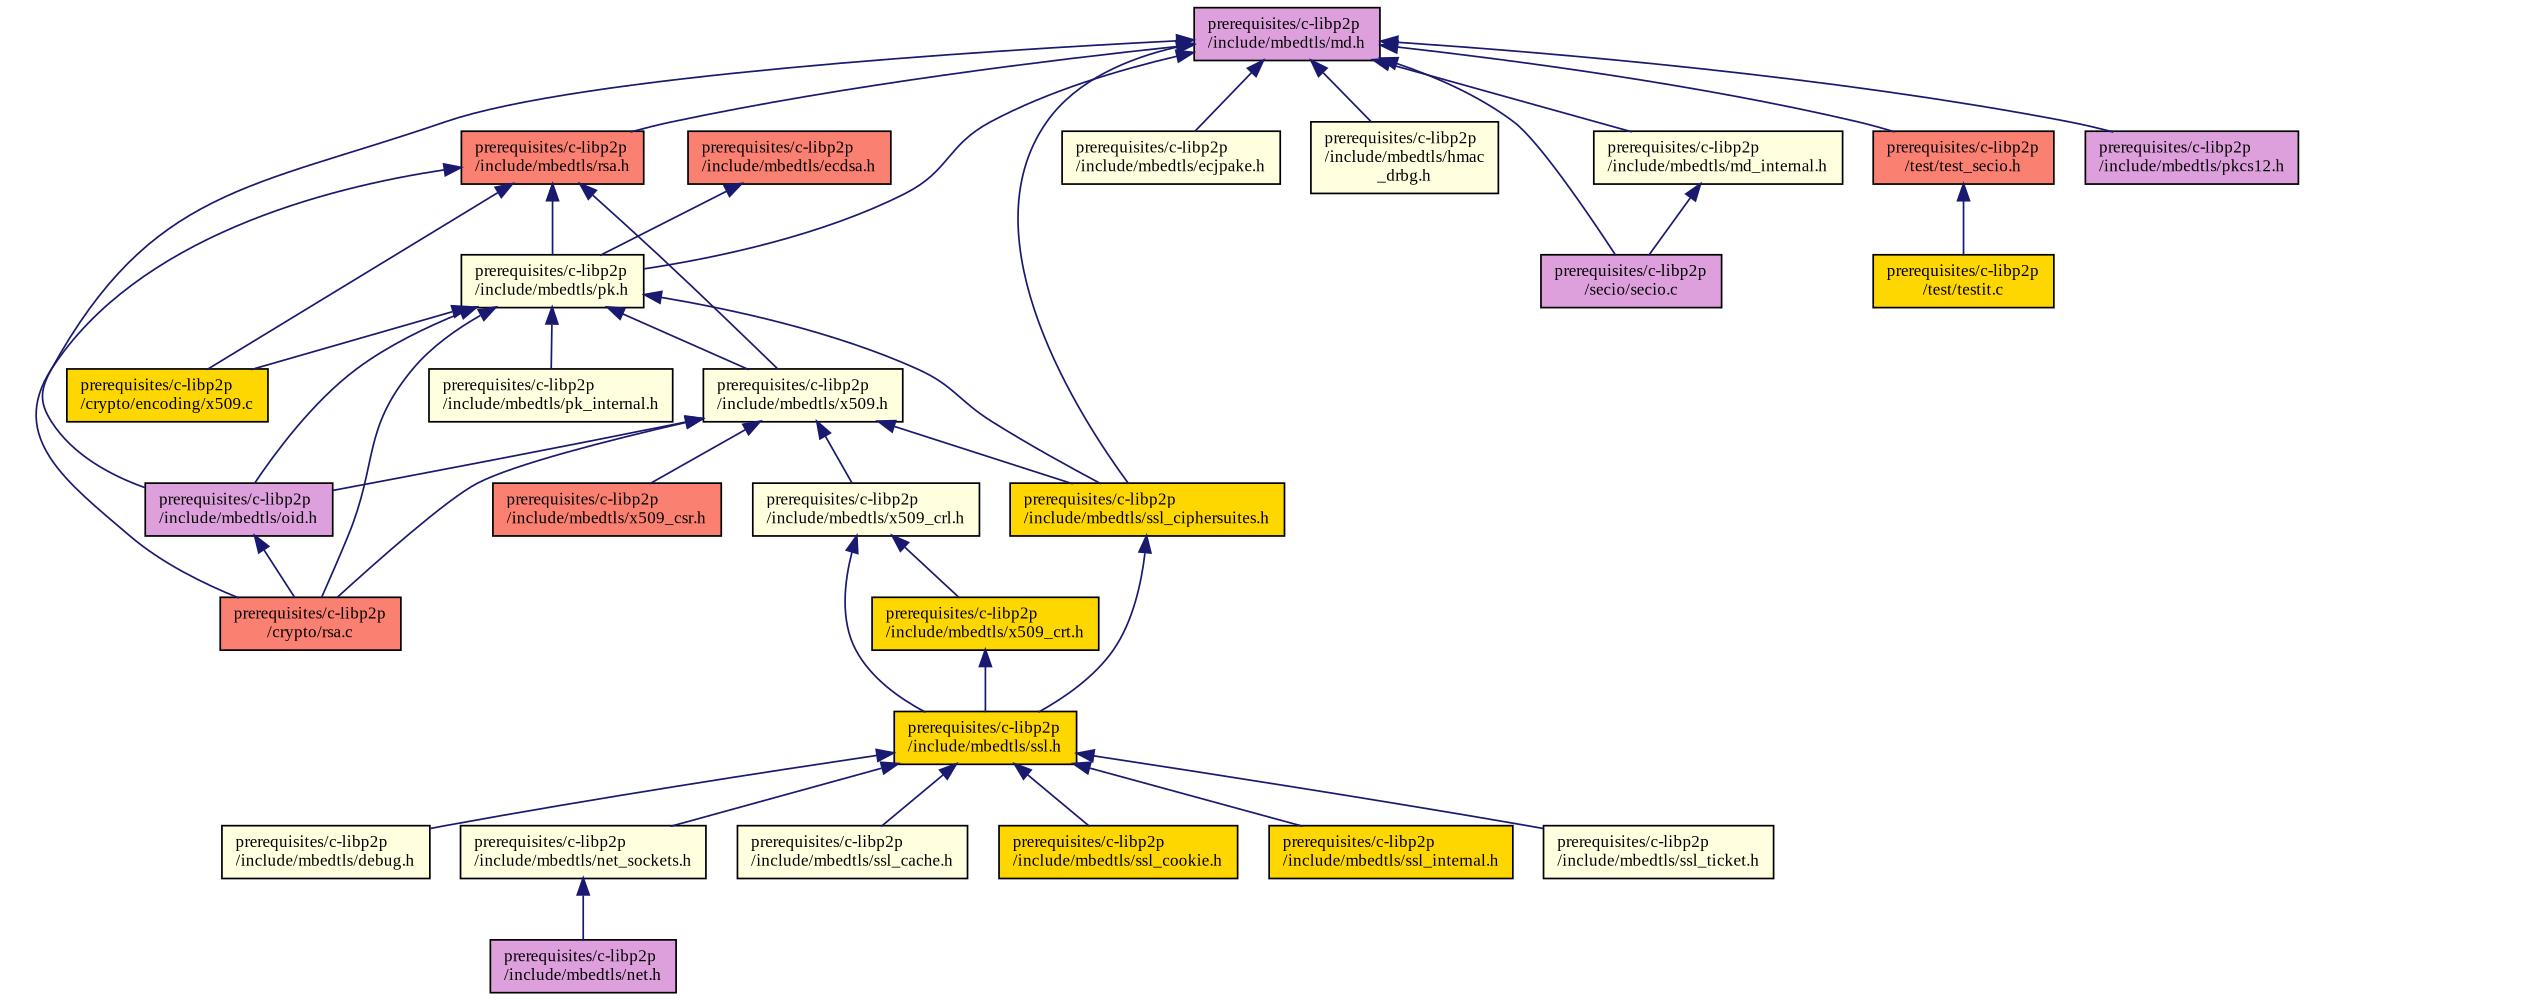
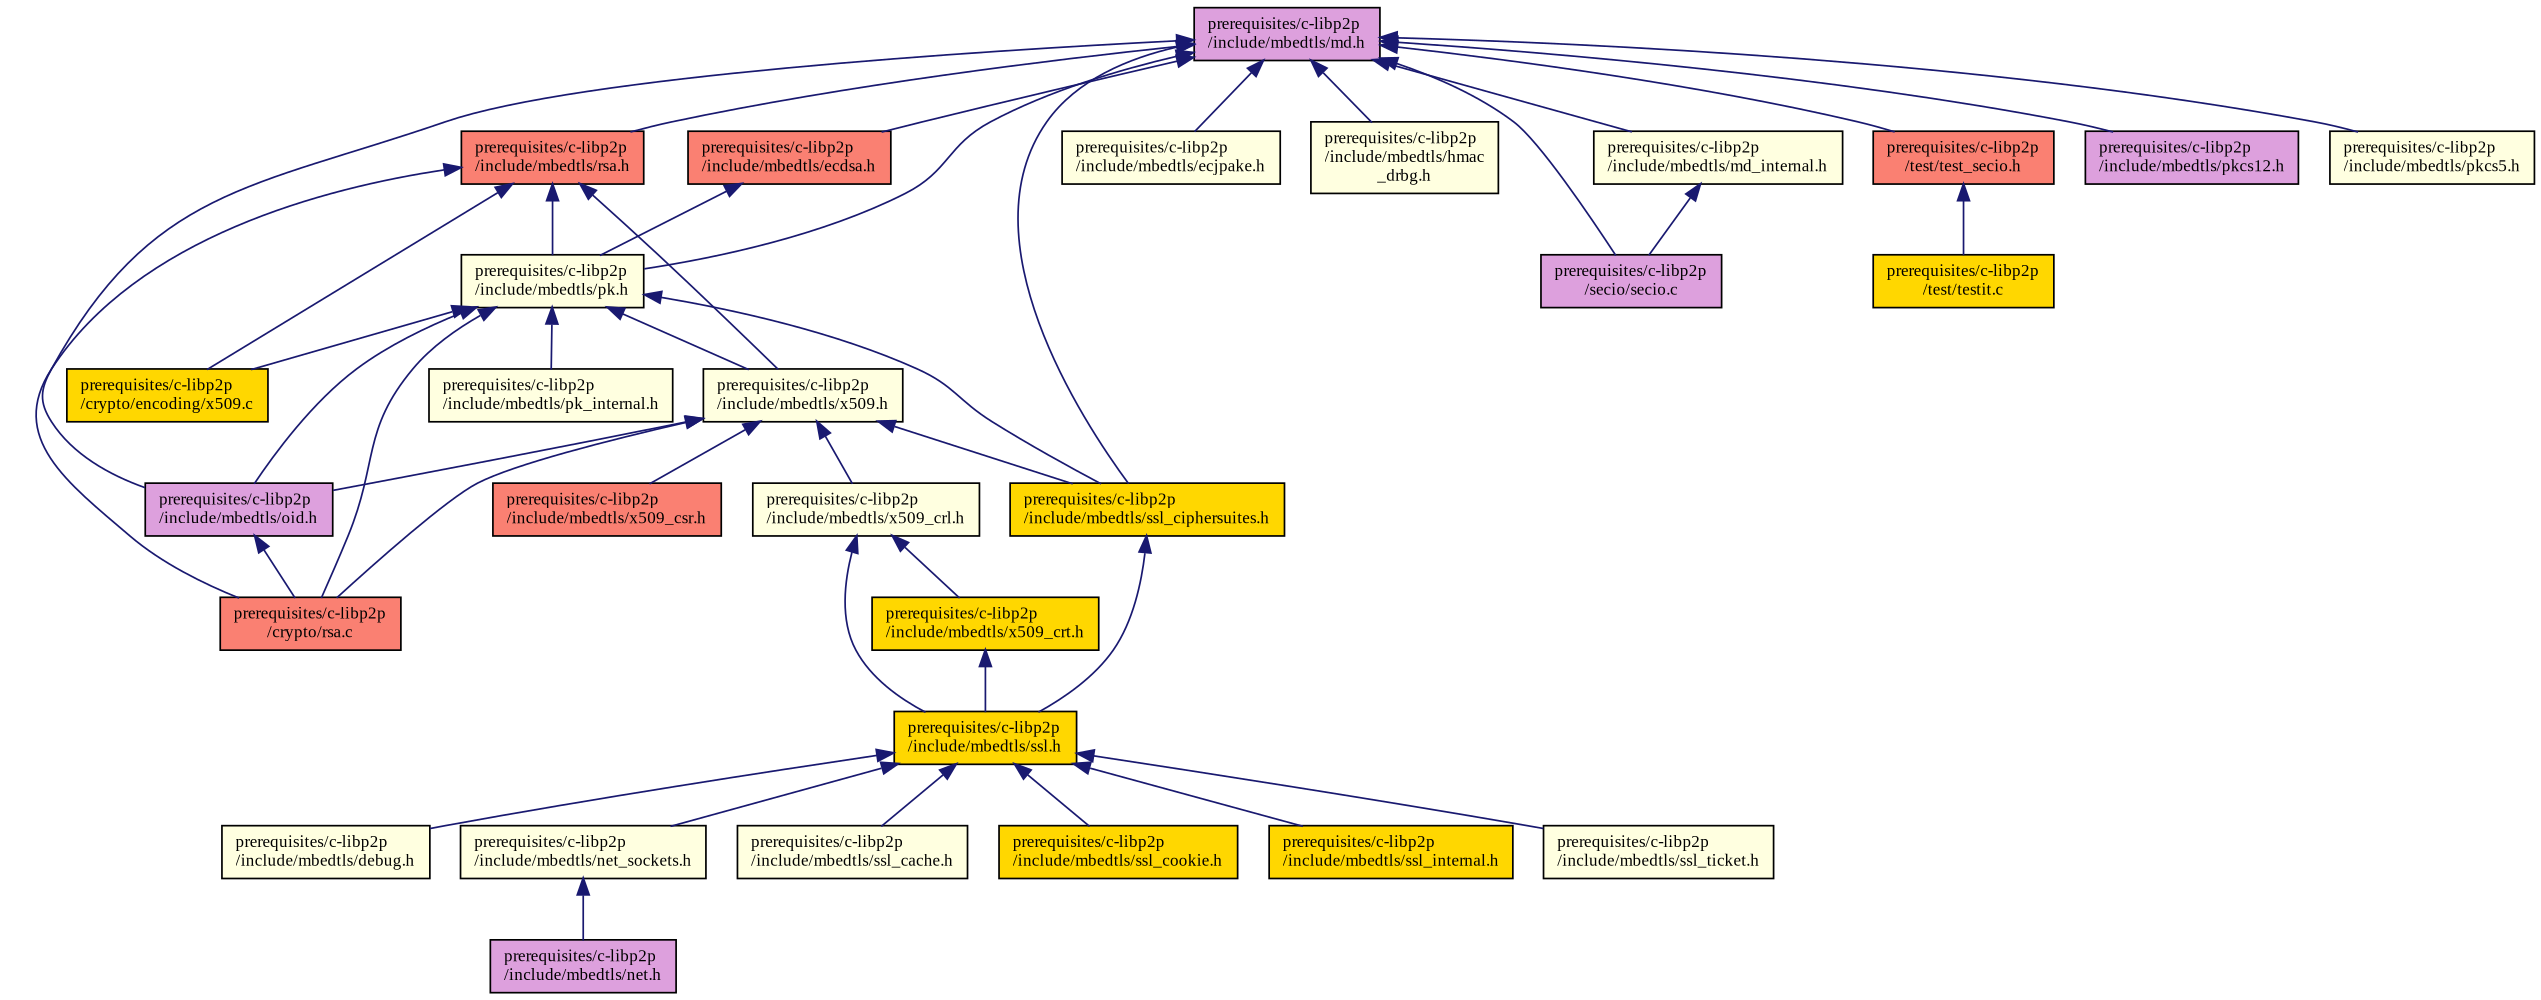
none -> (1007, 101)
none -> (2432, 158)
